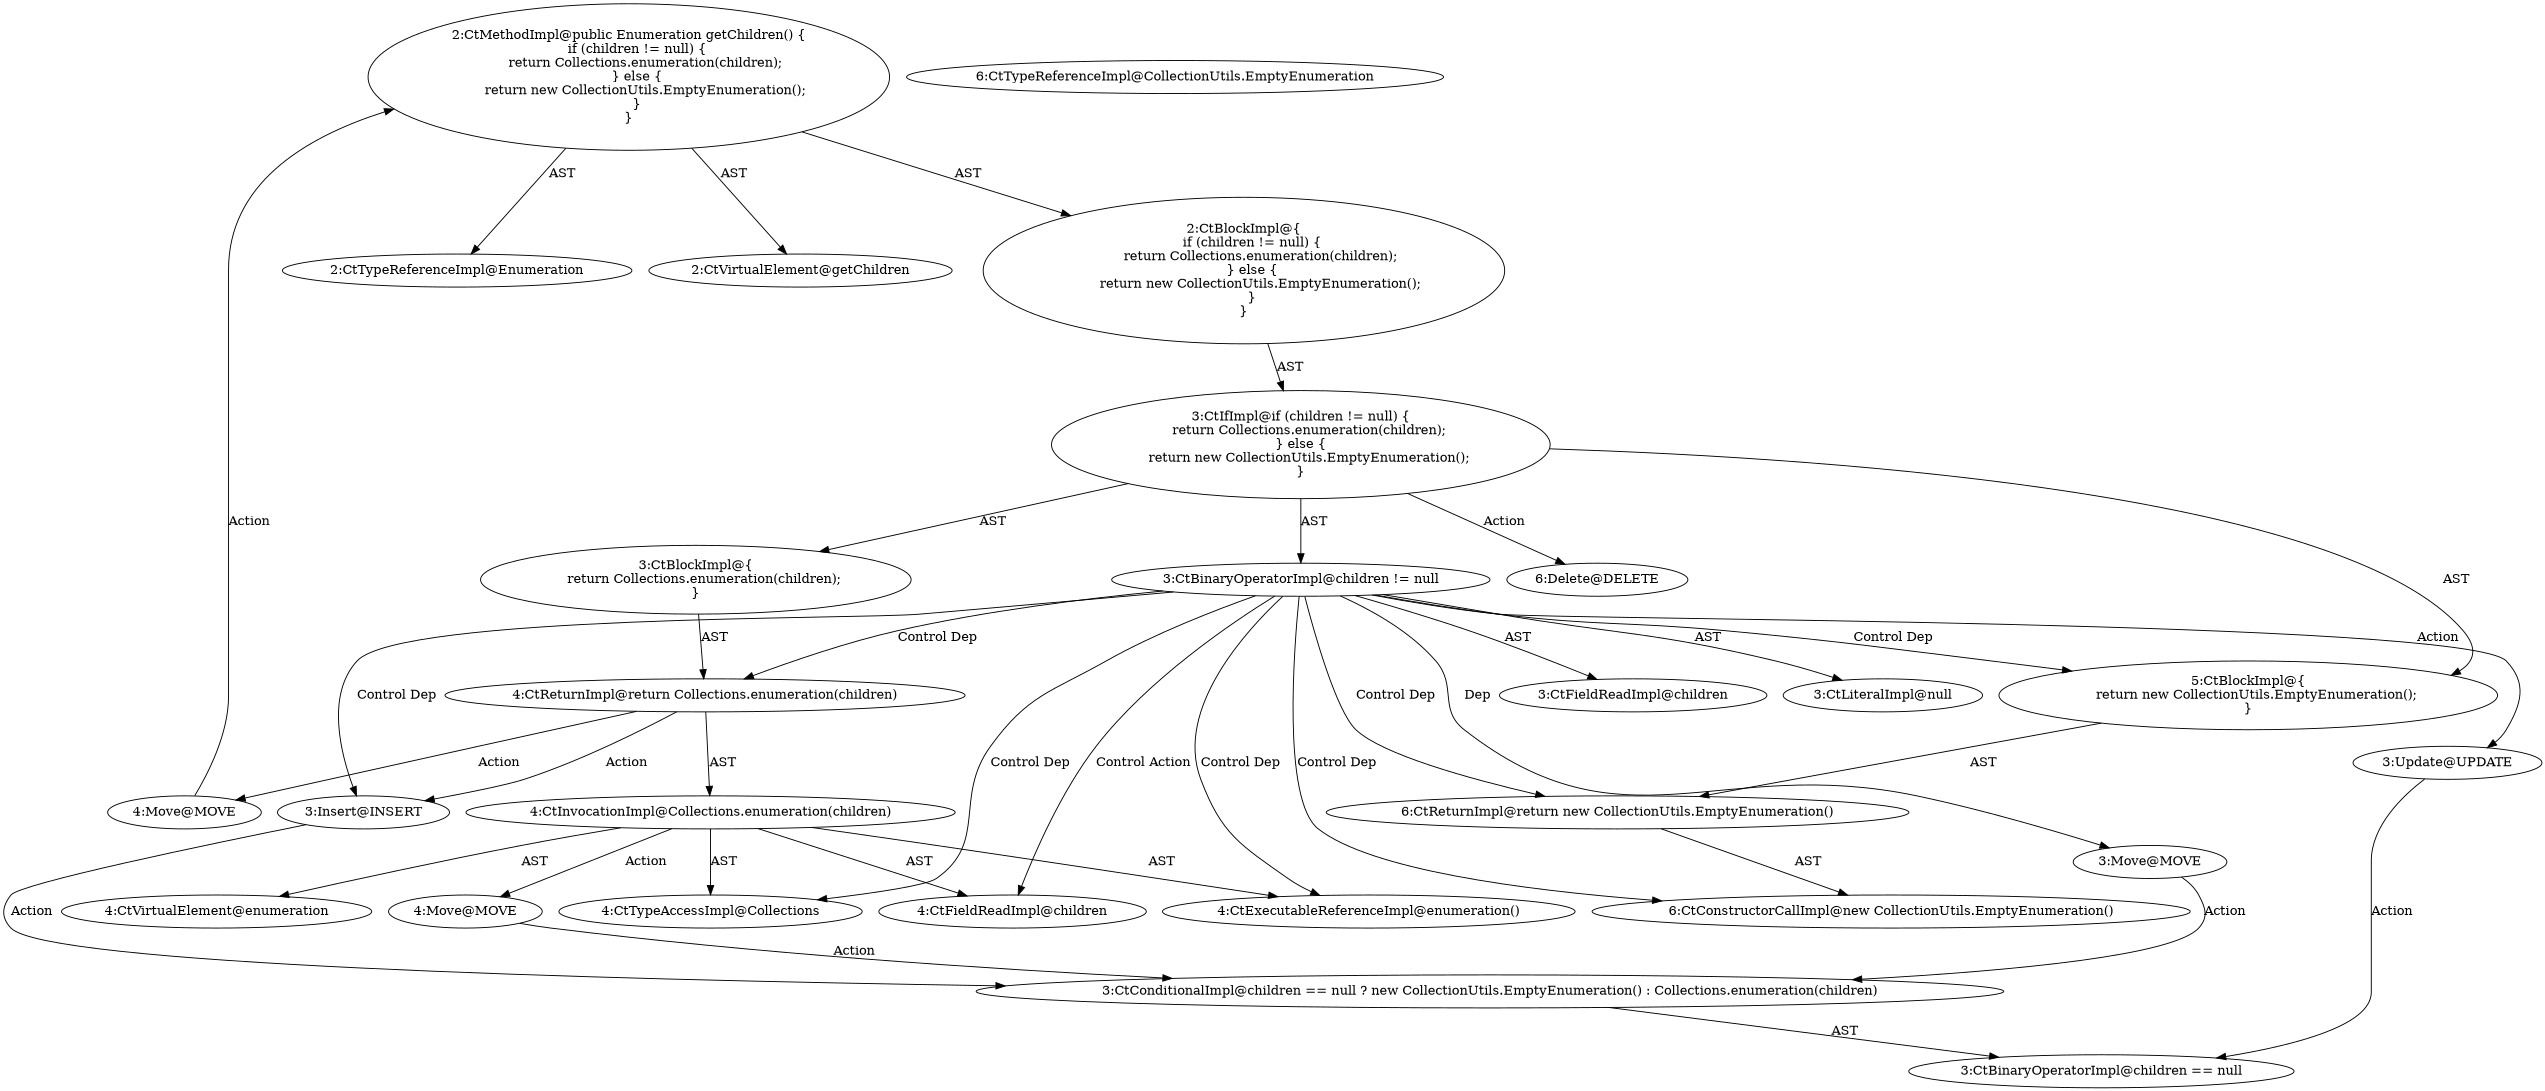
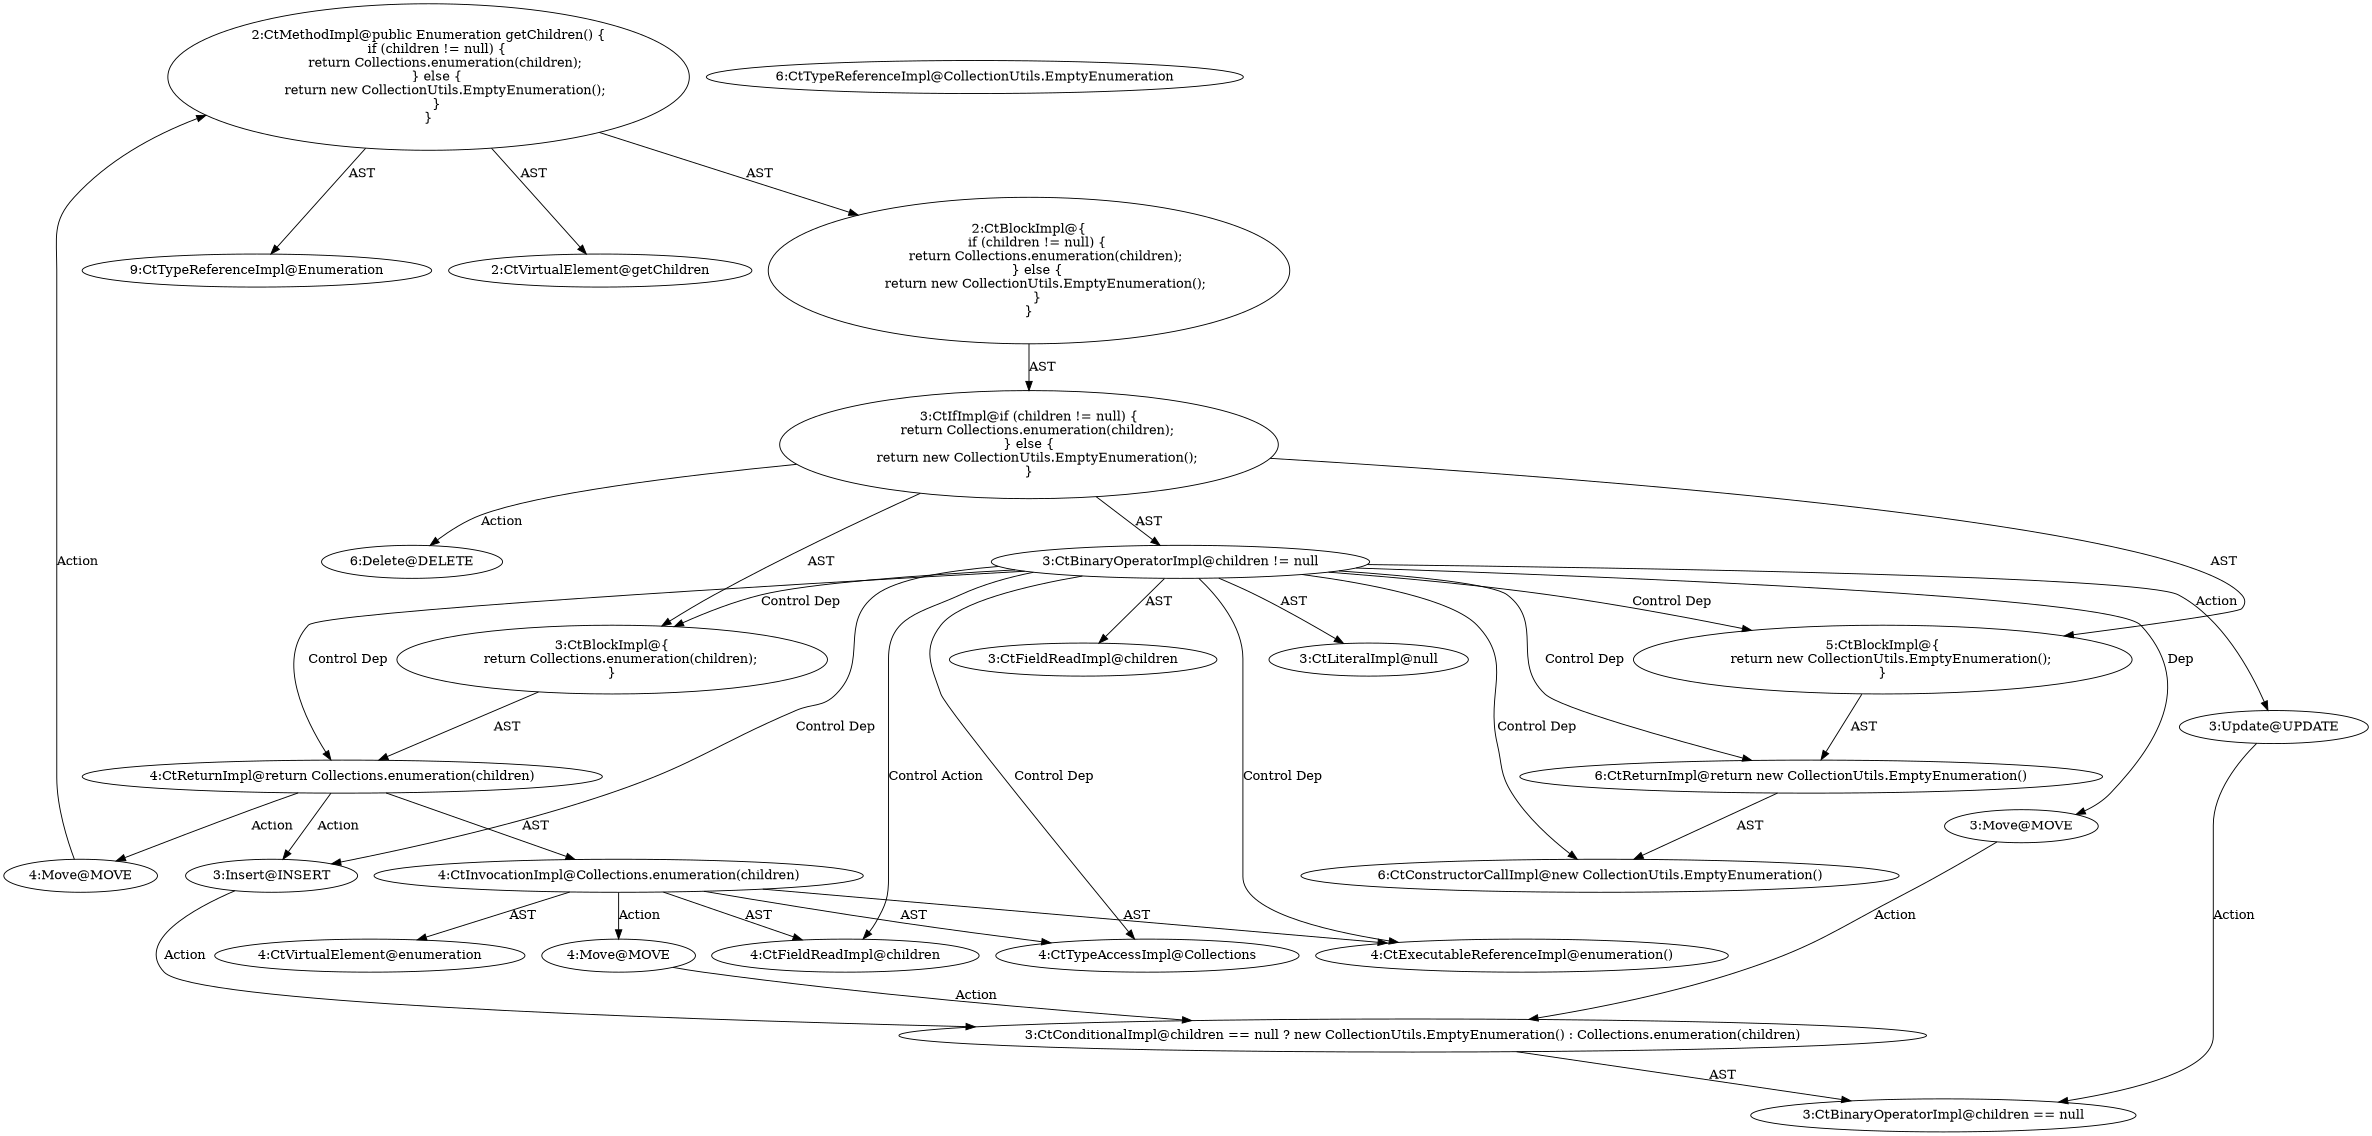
(457, 271) -> (257, 271)
none -> (779, 591)
